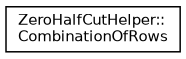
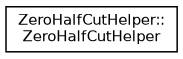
(93, 29) -> (92, 29)
